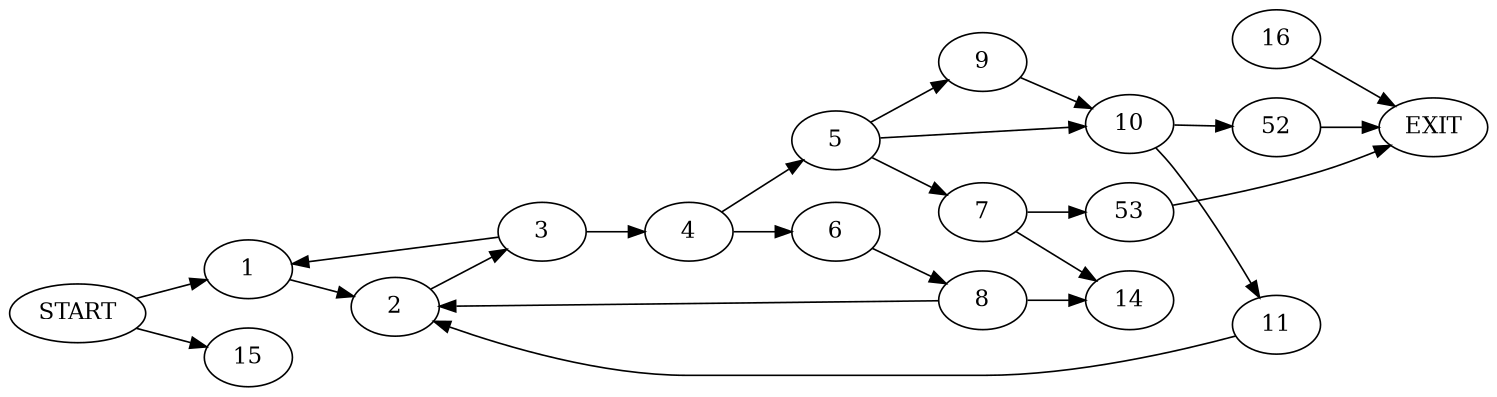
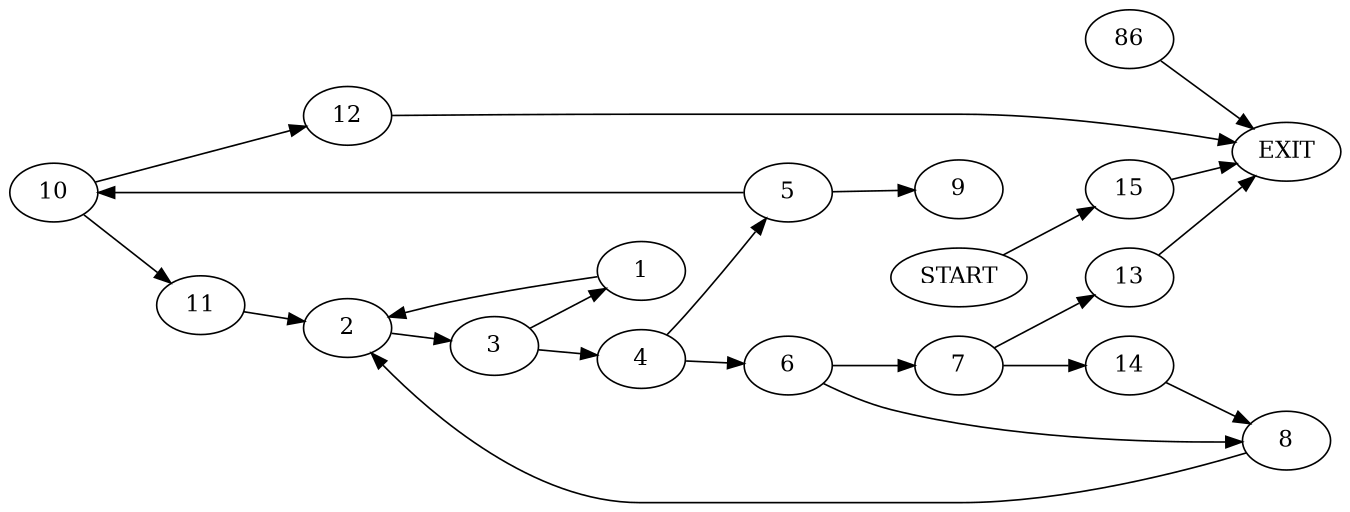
(1276, 39) -> (1130, 39)
(1049, 90) -> none
(1276, 127) -> (348, 116)
(902, 173) -> (865, 366)
none -> (1196, 173)
(1130, 212) -> (1130, 277)
(164, 291) -> none
(1048, 300) -> (1201, 399)
